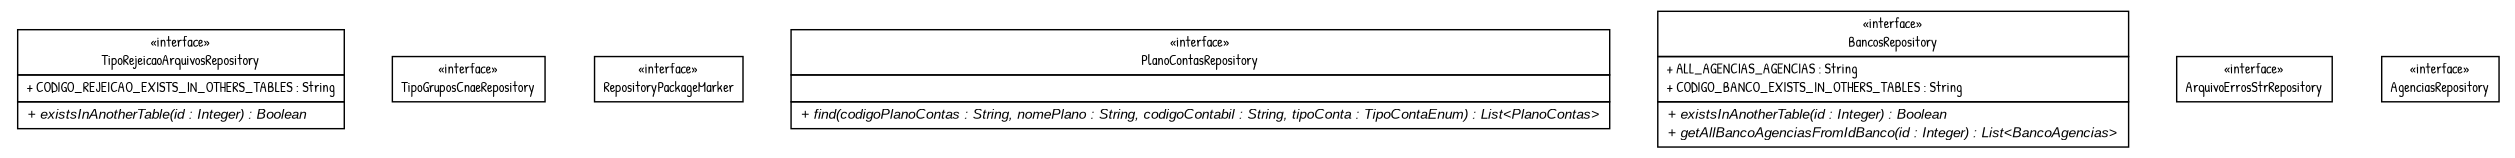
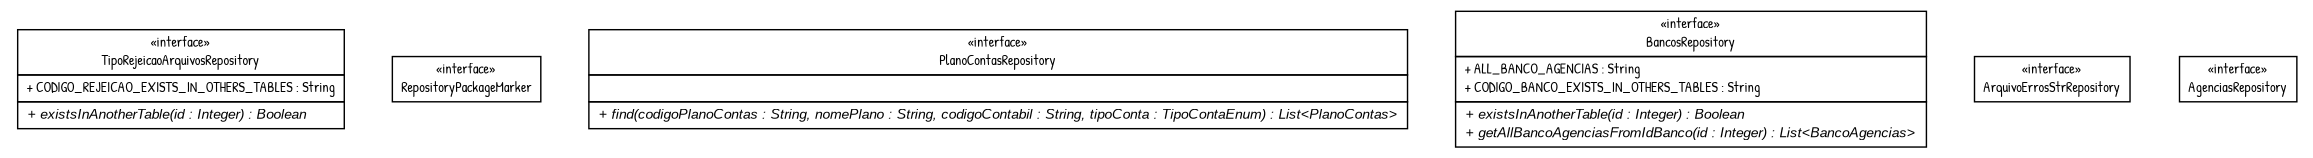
(1762, 69) -> (1553, 69)
(469, 79) -> none
